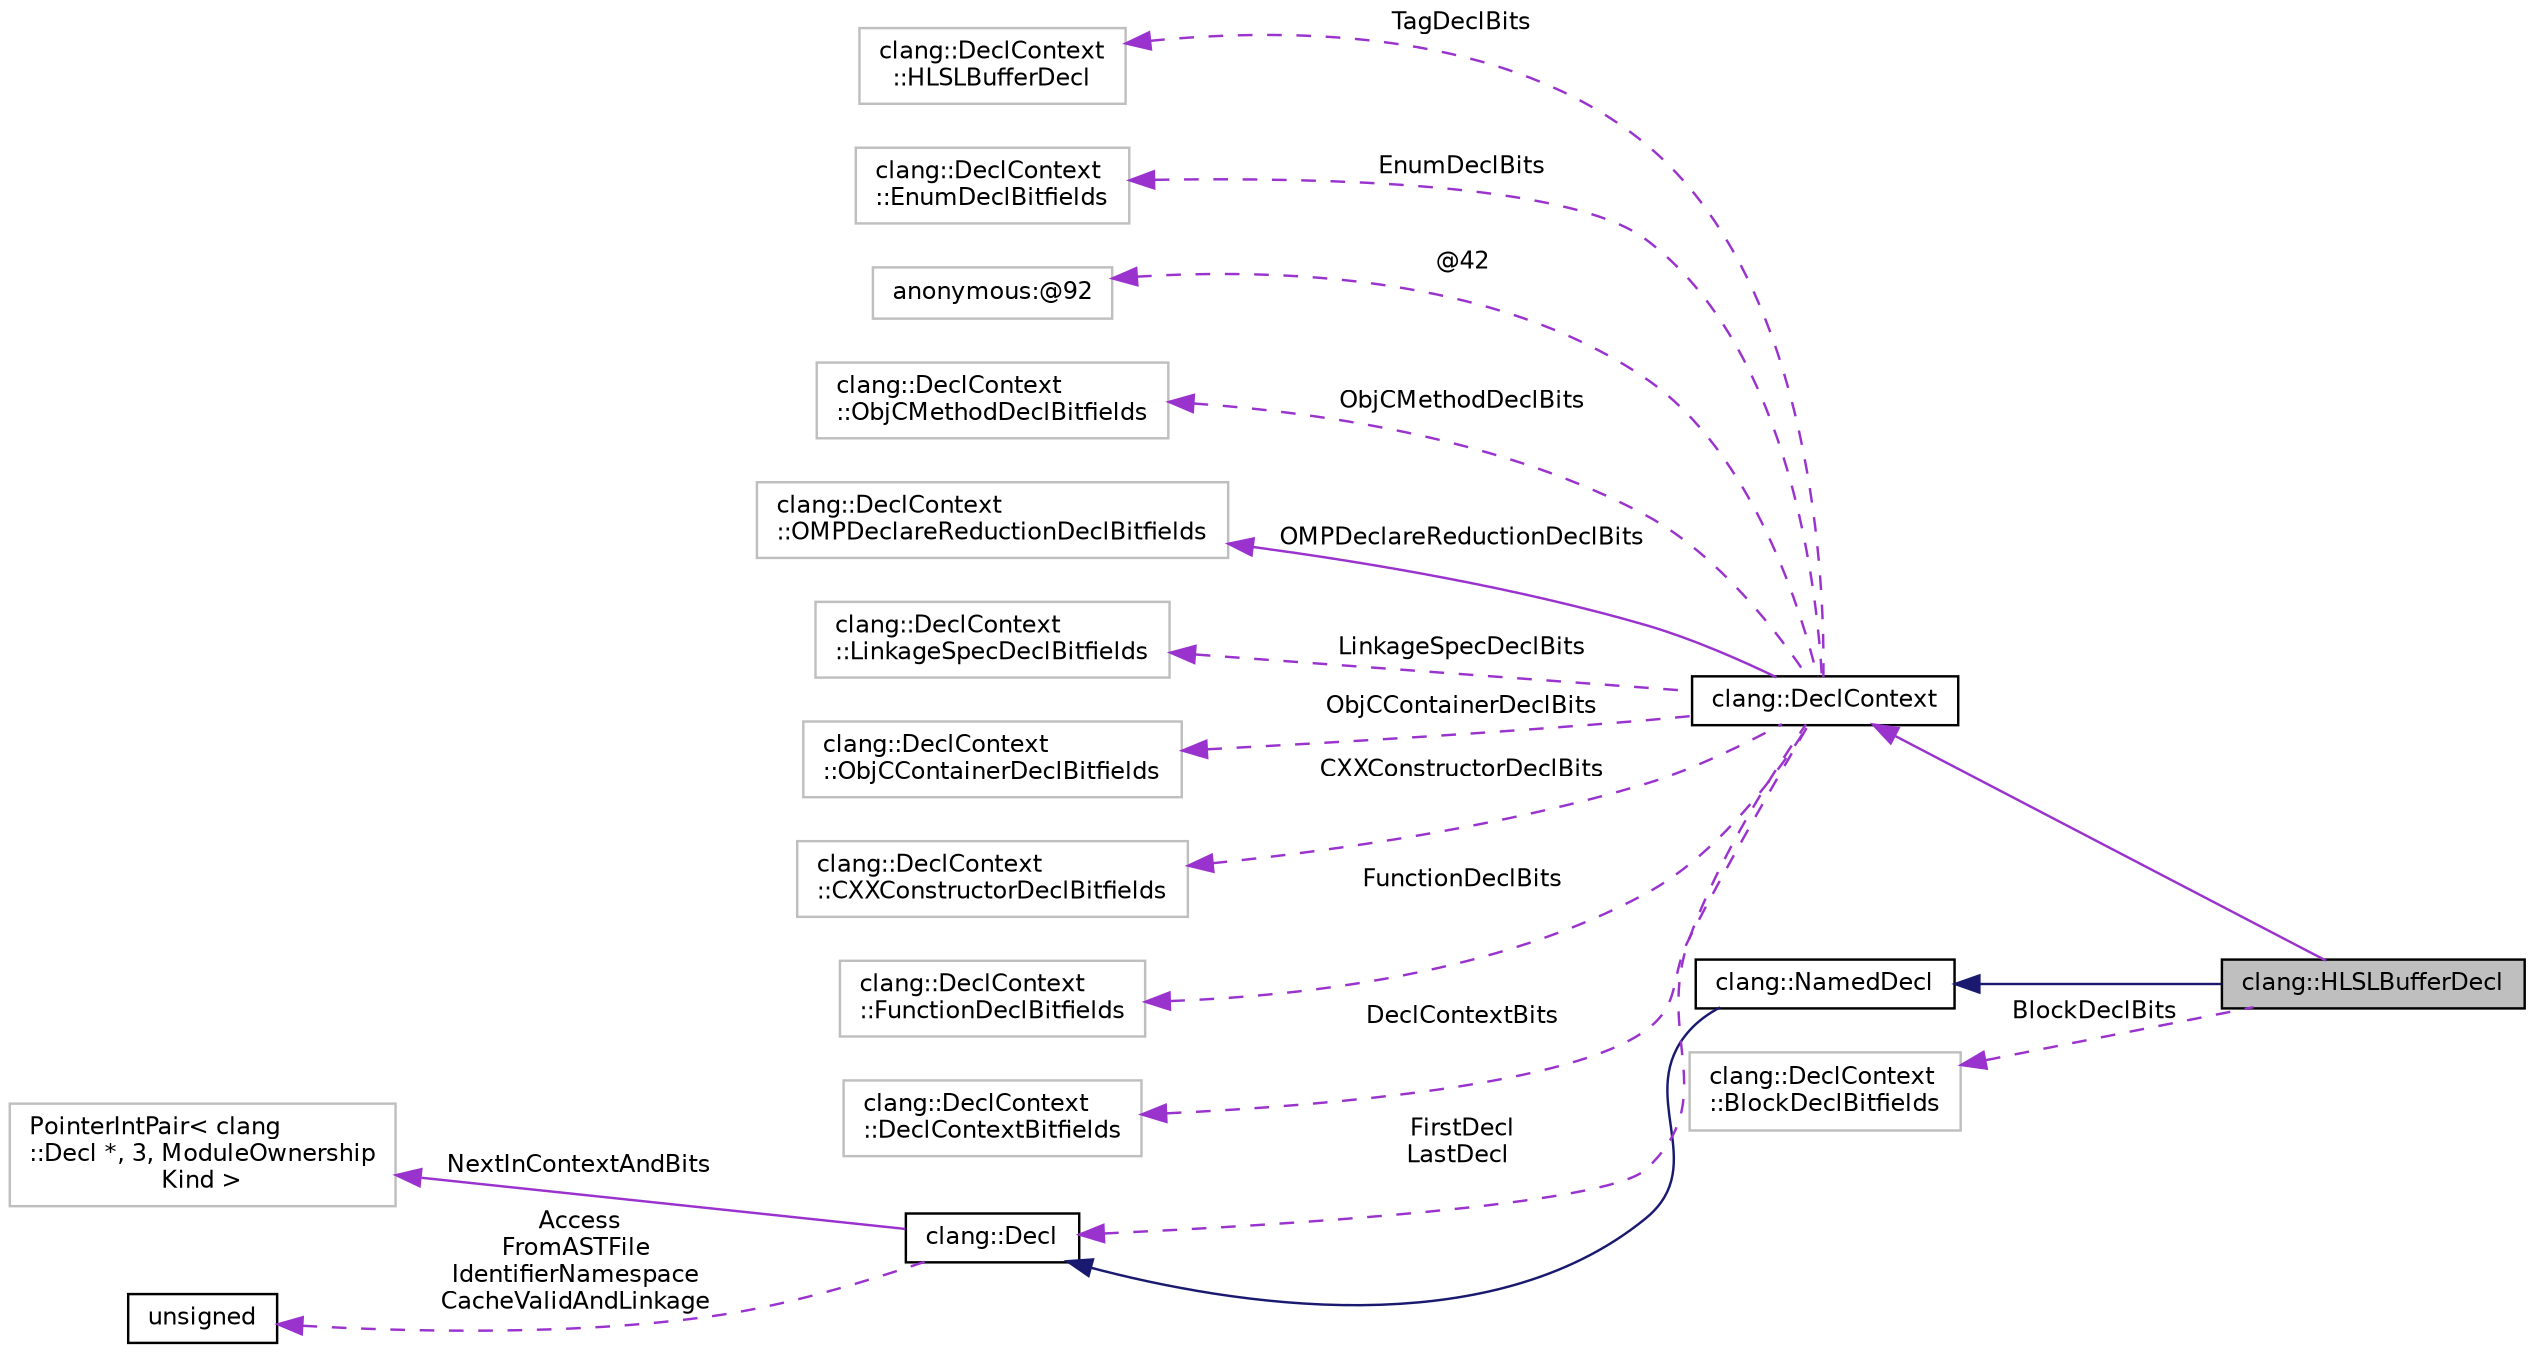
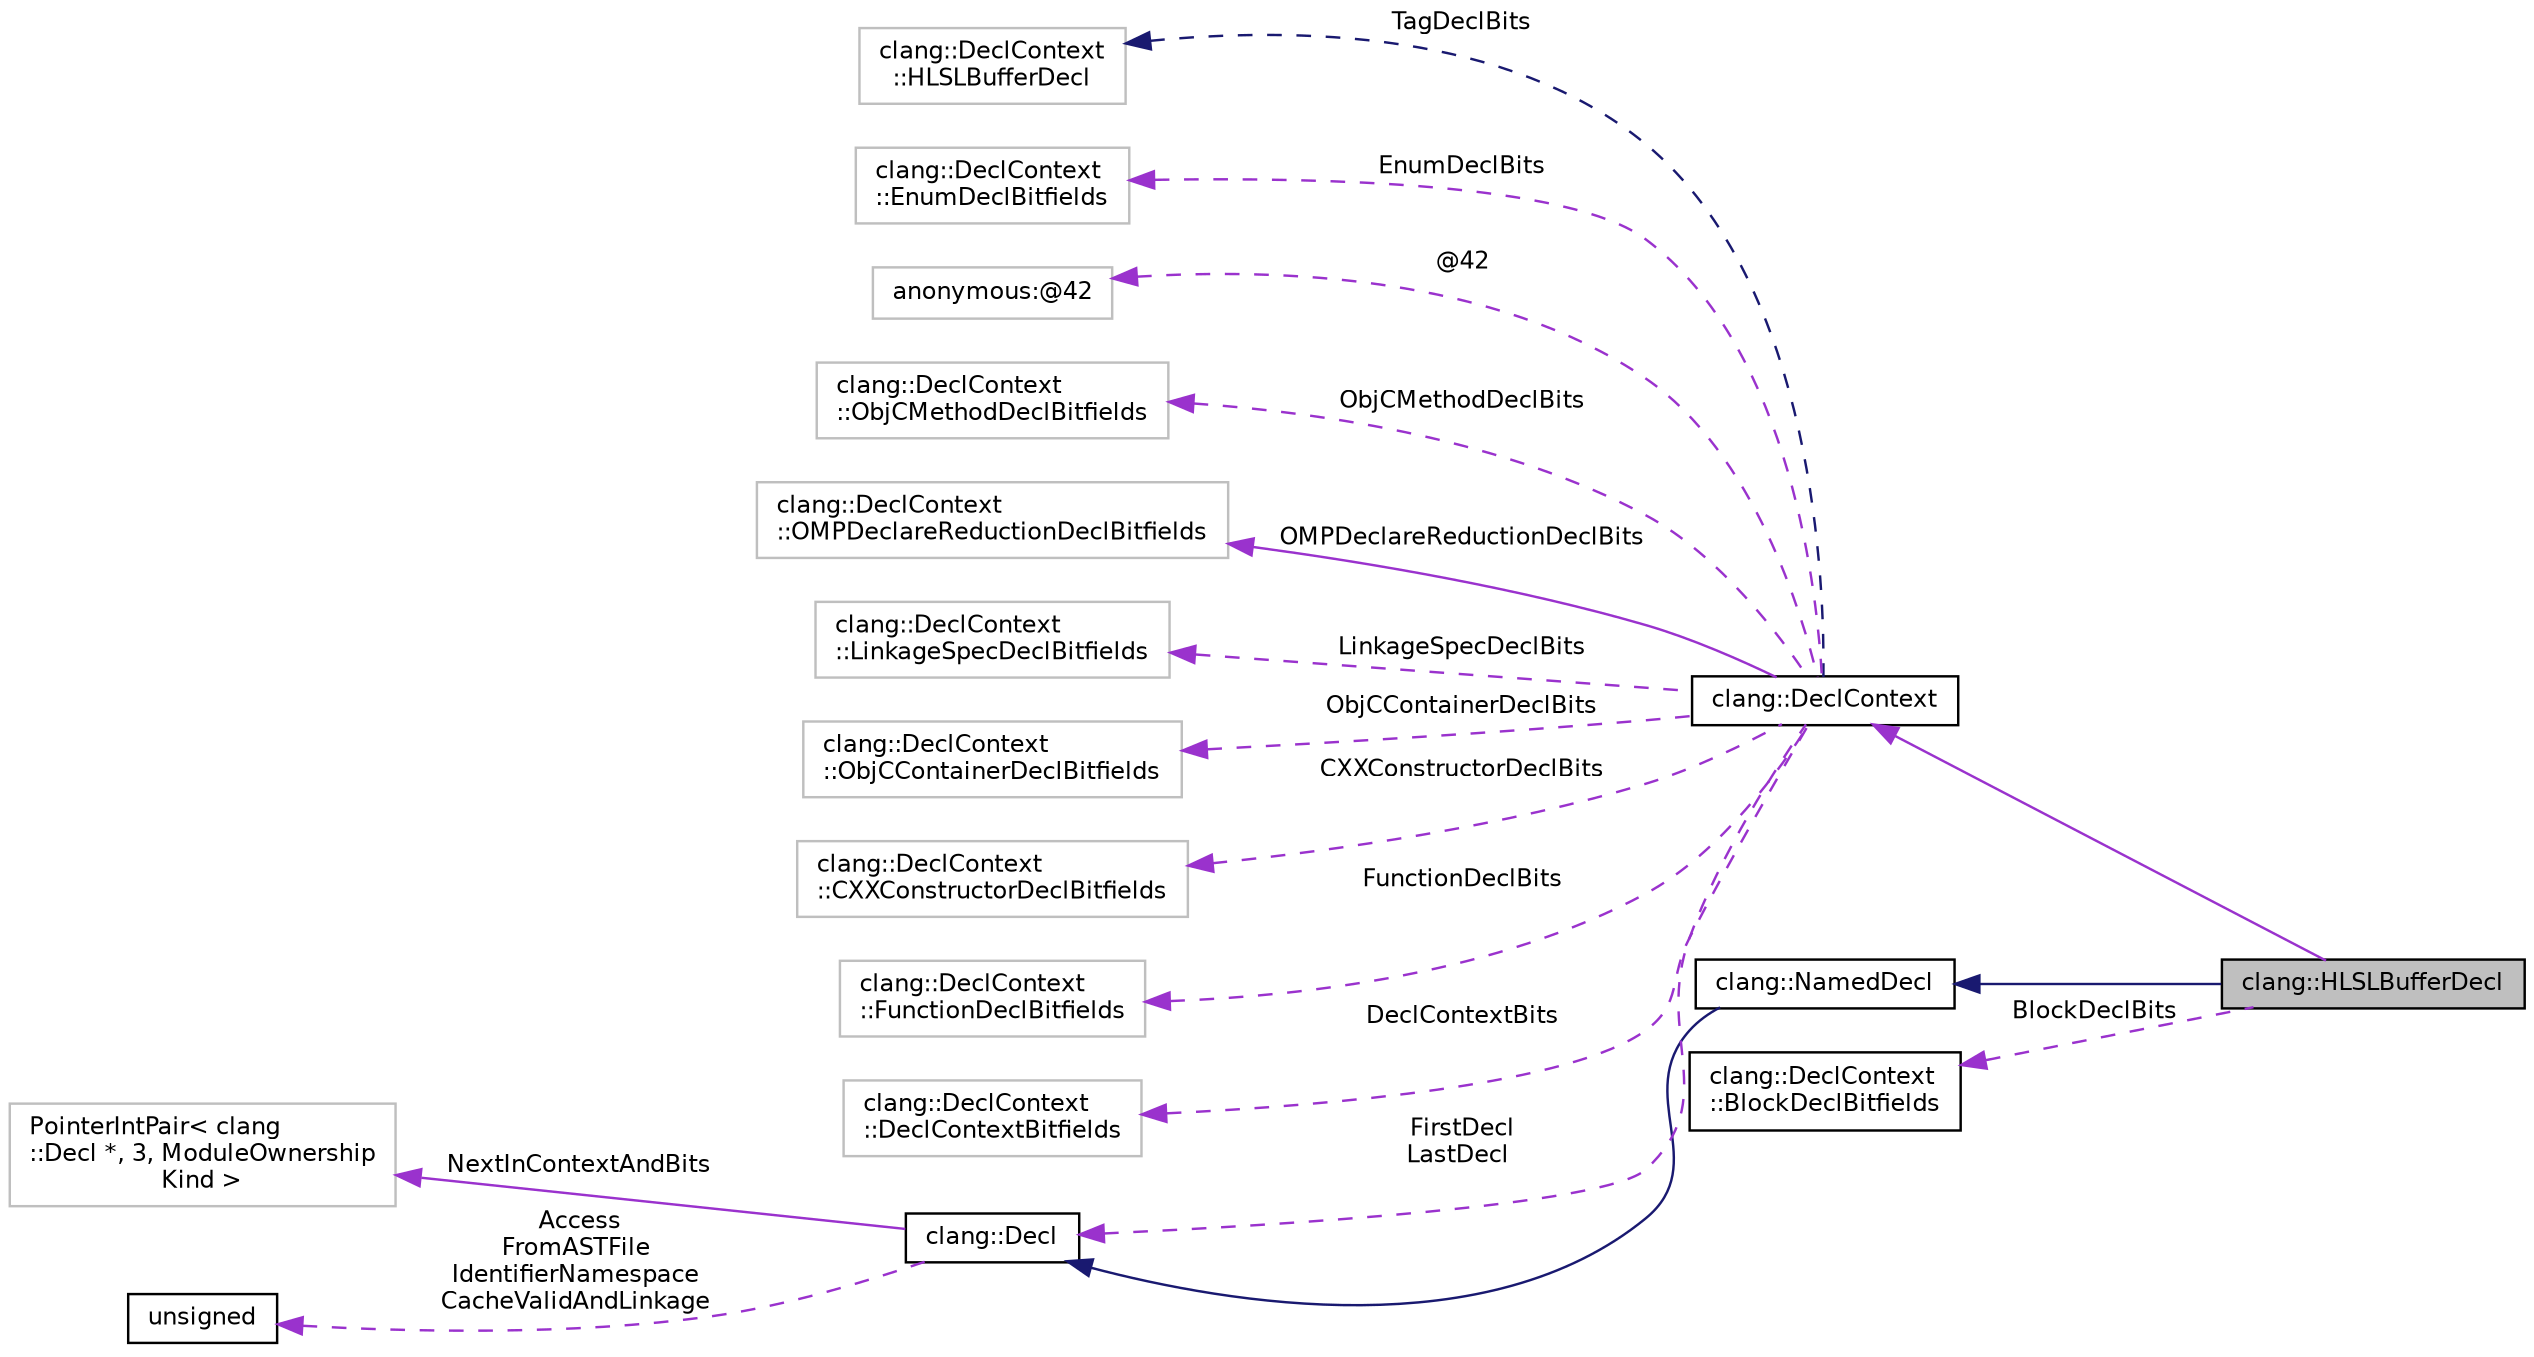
(1666, 166) -> (1666, 166)
(993, 293) -> (993, 293)
(1825, 1091) -> (1825, 1091)
